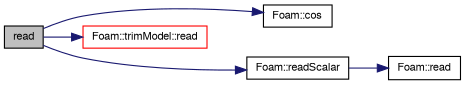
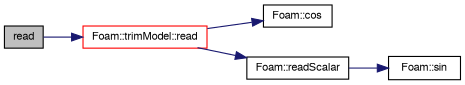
(147, 10) -> (230, 25)
(138, 66) -> (217, 52)
(425, 68) -> (425, 68)
